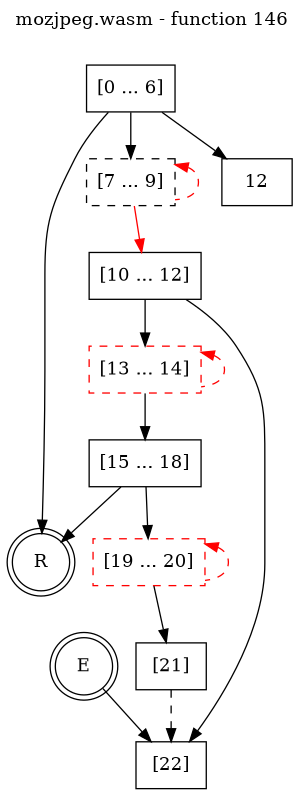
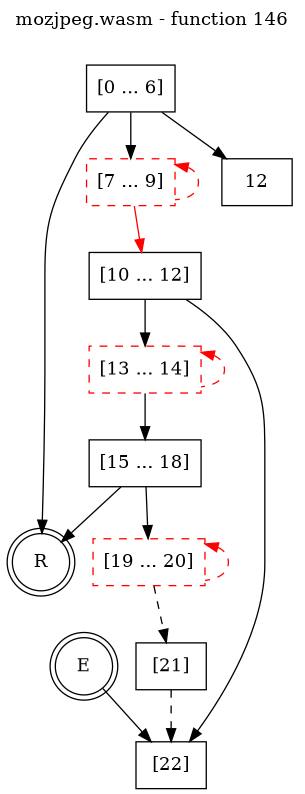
(131, 182) -> (131, 182)
(159, 608) -> (159, 608)
